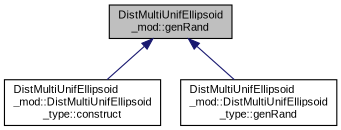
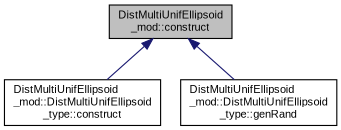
(171, 22) -> (171, 22)
